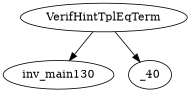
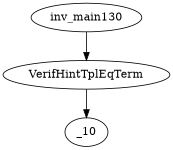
(84, 43) -> (86, 42)
(150, 75) -> (86, 132)
